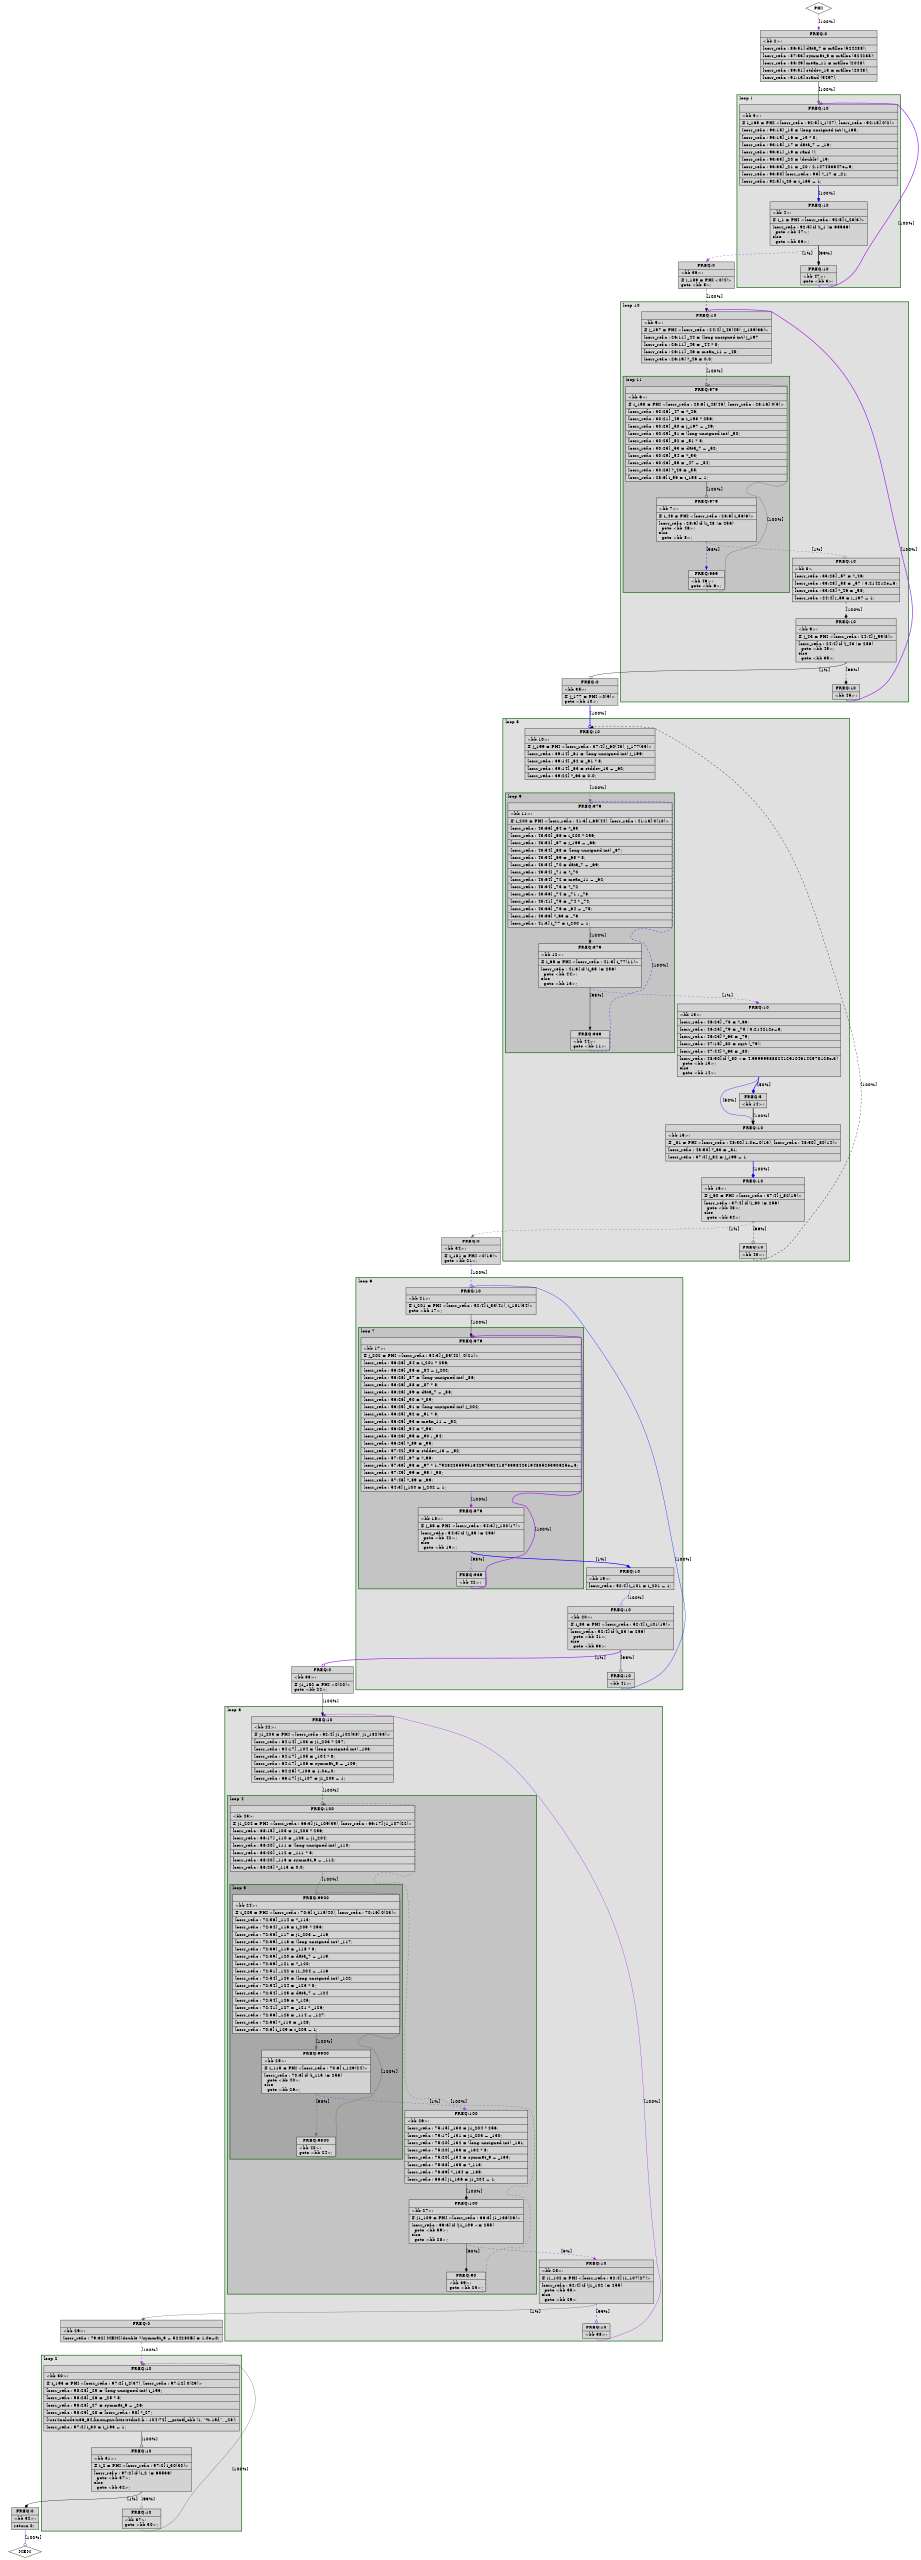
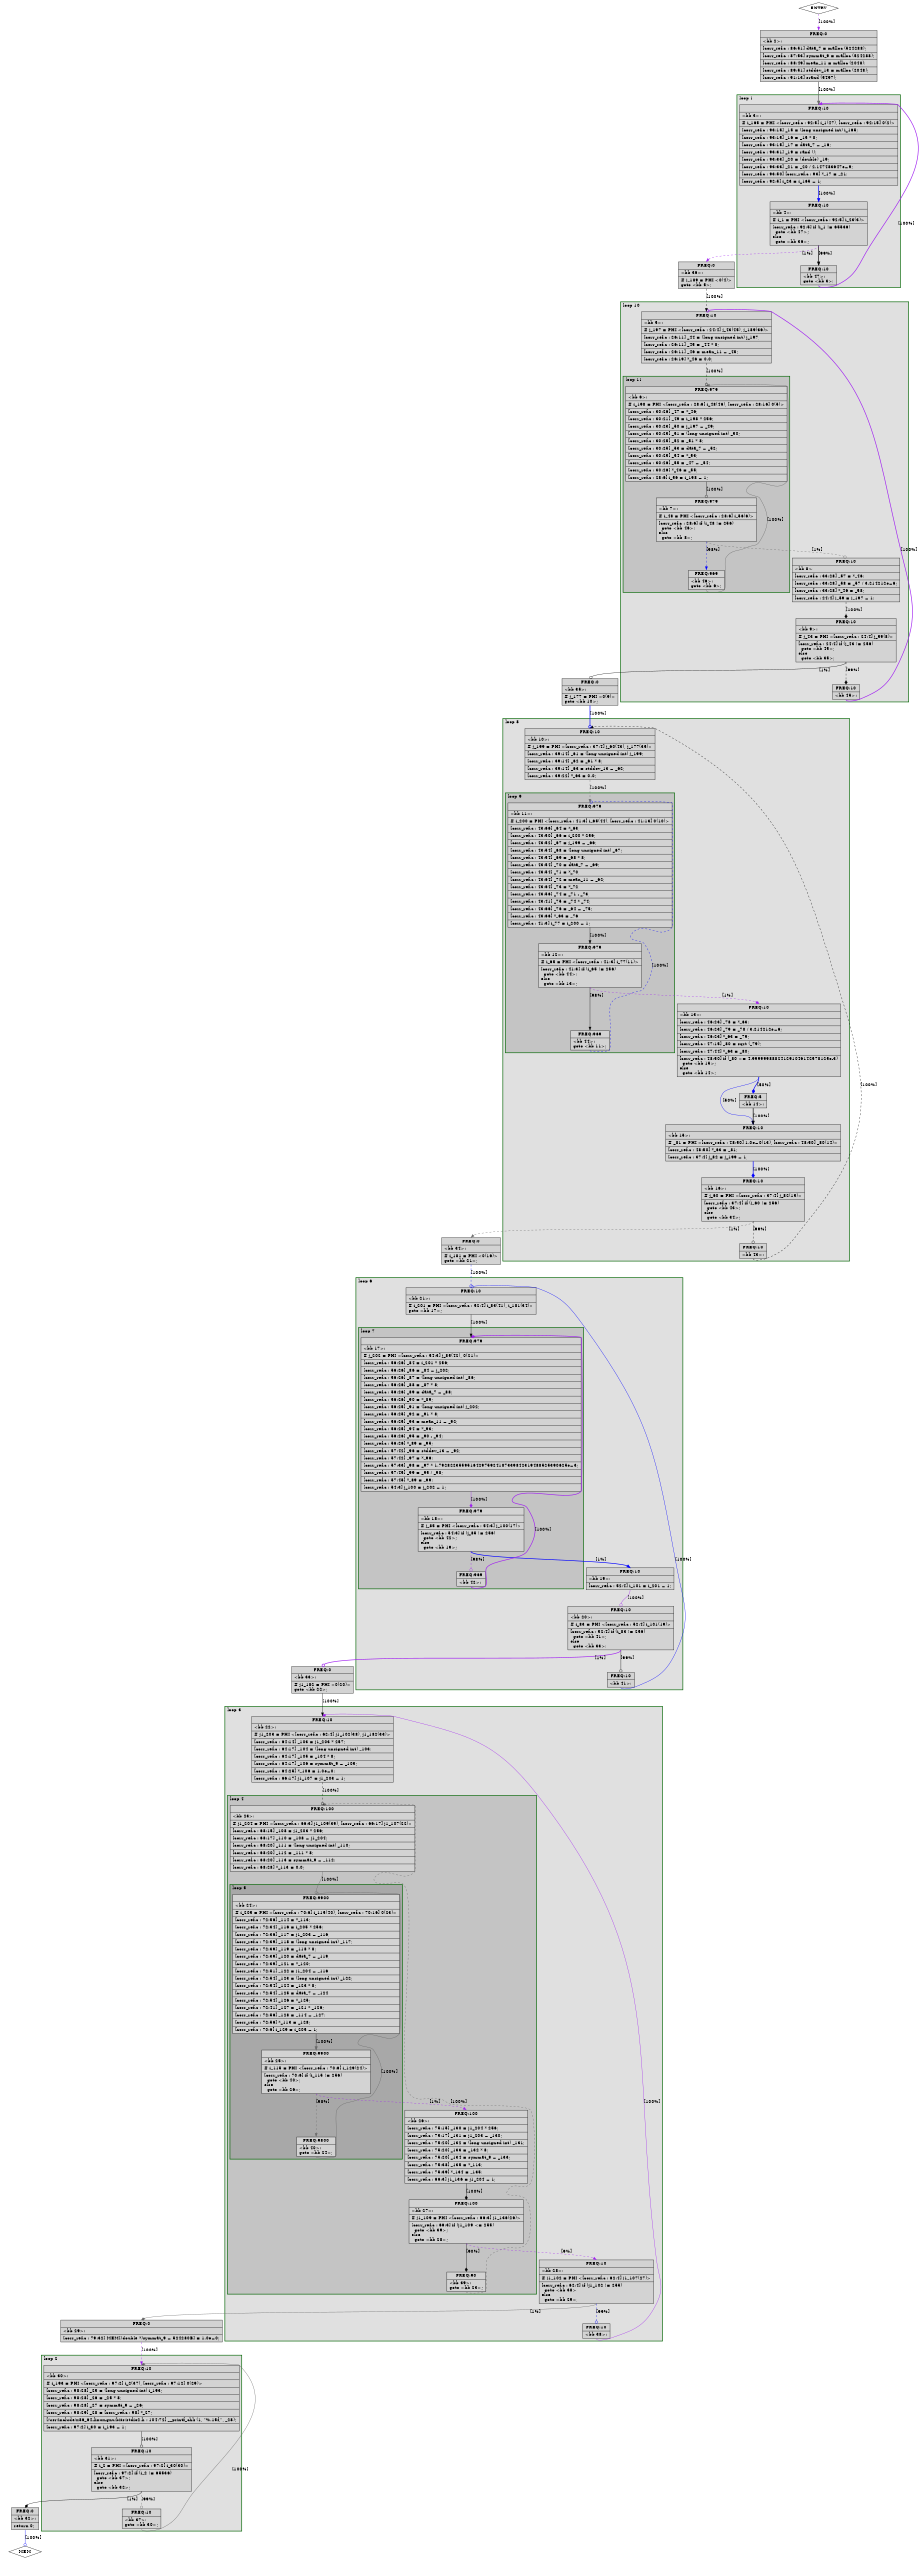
(819, 8) -> (819, 8)
